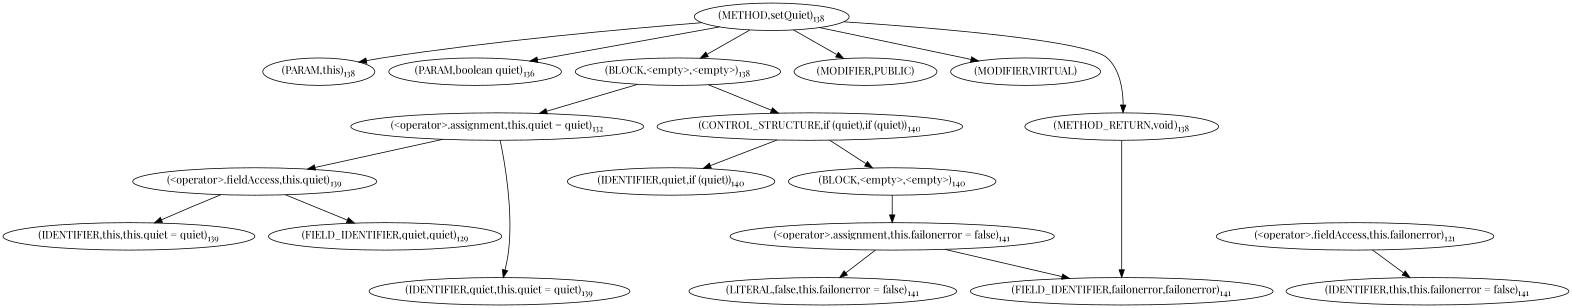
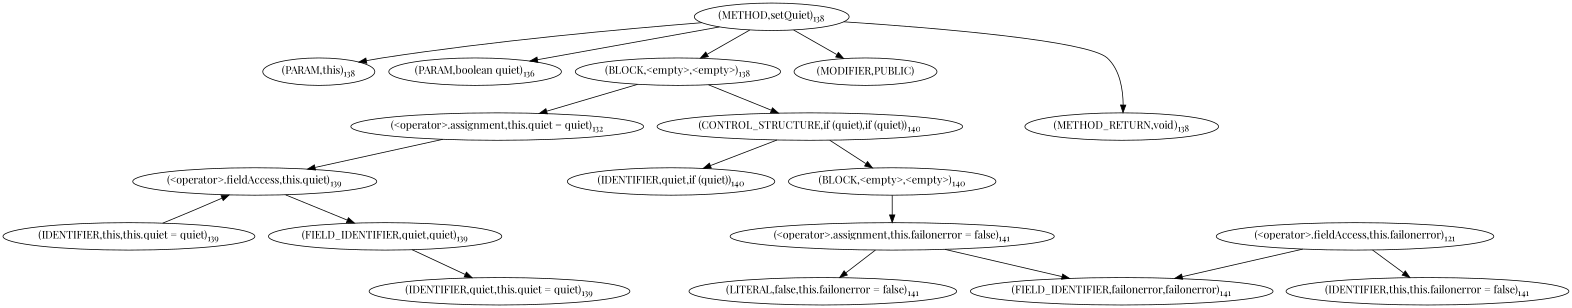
(1026, 72) -> none
(509, 205) -> (439, 262)
(1122, 205) -> (1242, 263)
(191, 207) -> (193, 211)
(463, 235) -> (463, 235)
